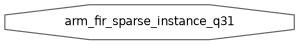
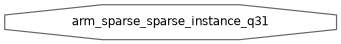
(150, 22) -> (171, 22)
